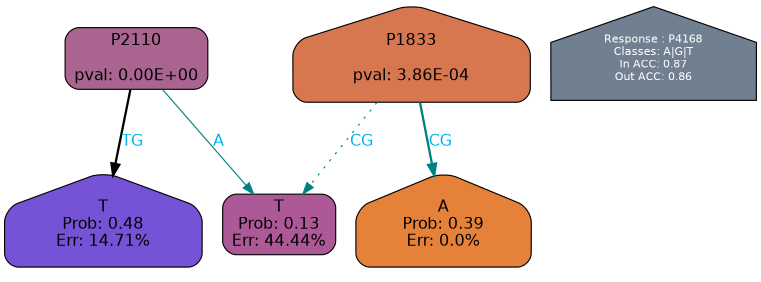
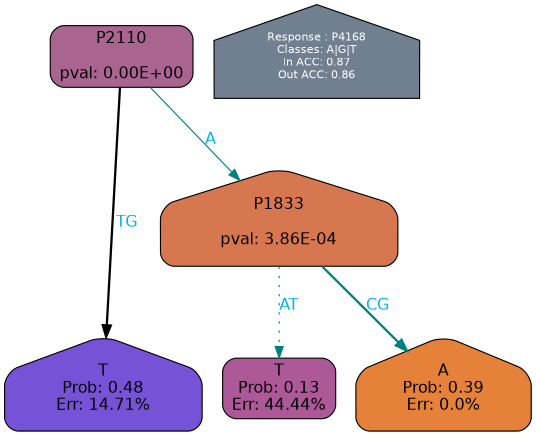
(204, 137) -> (191, 130)
(362, 141) -> (289, 305)
